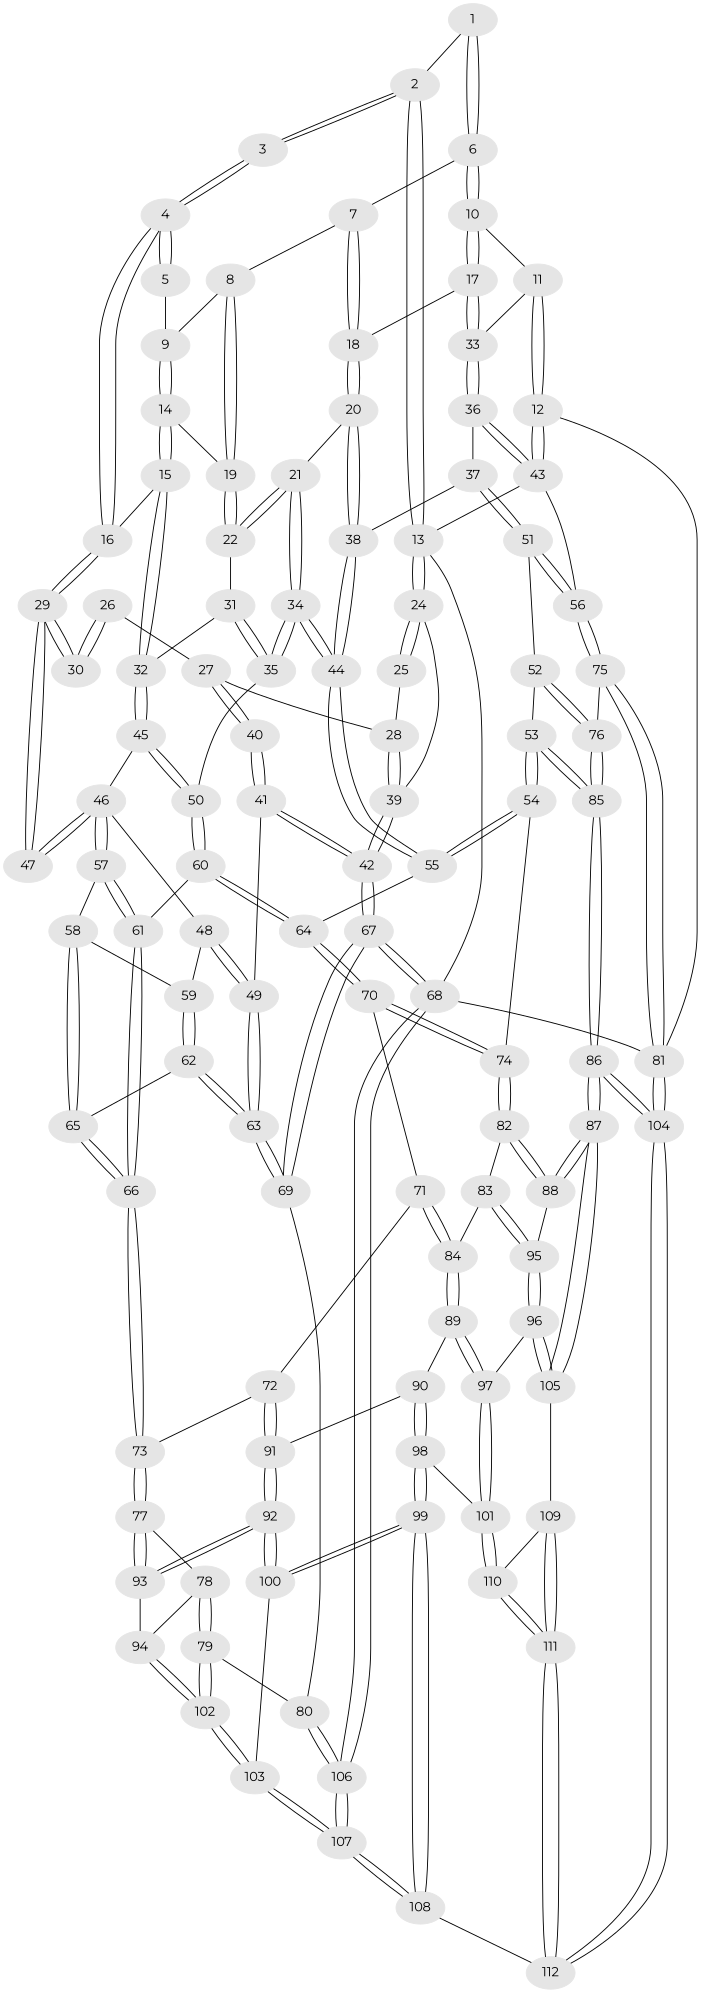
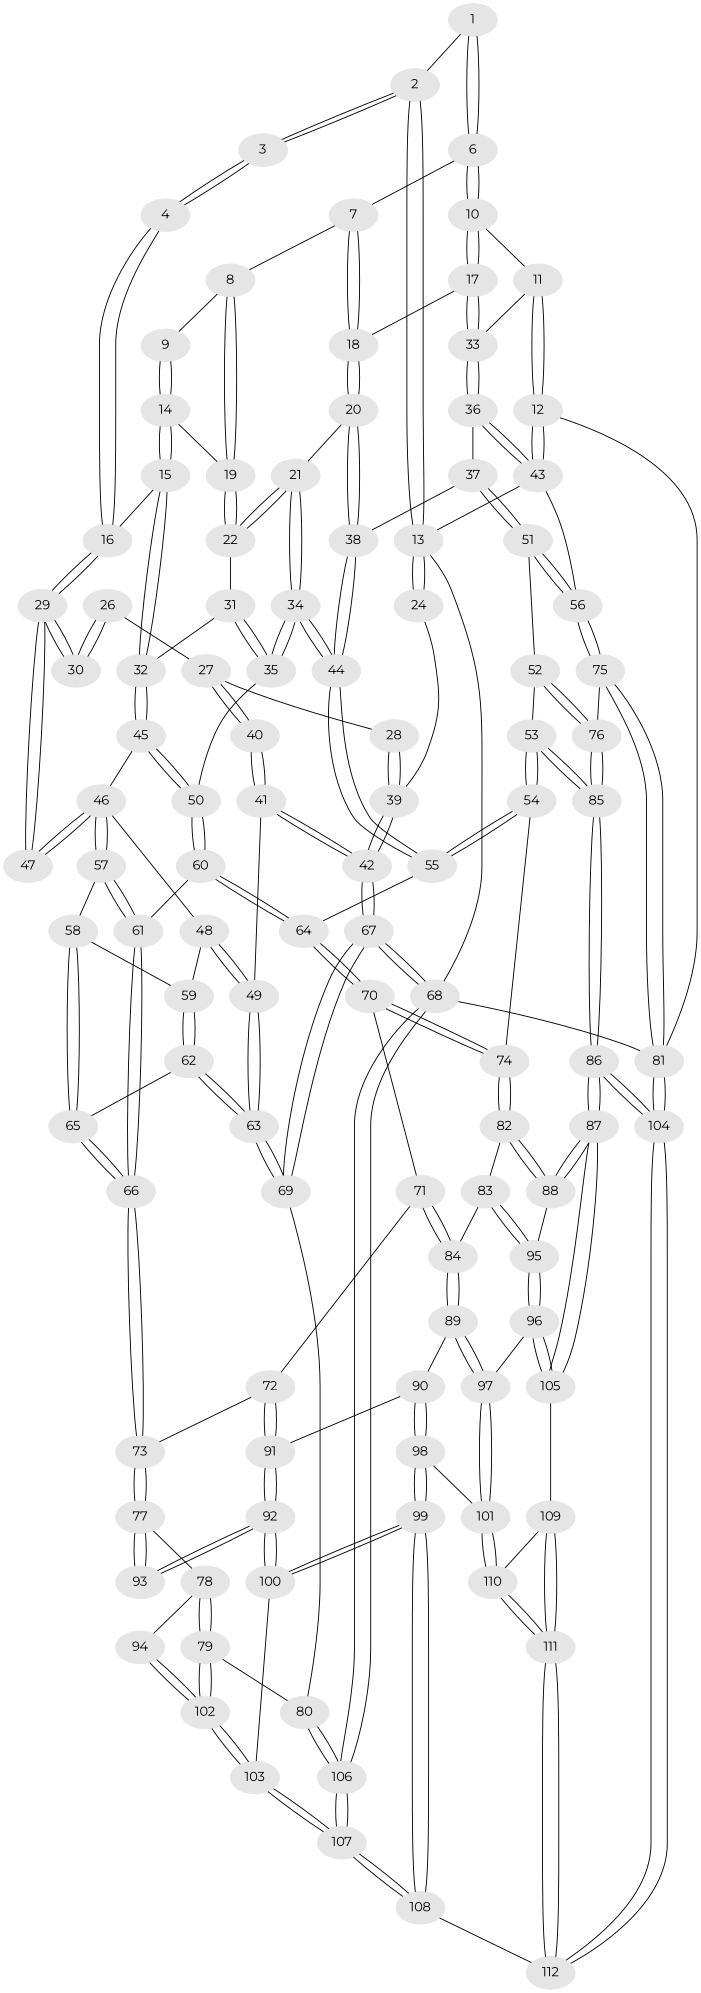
(165, 280) -> none
(401, 671) -> none
(140, 1615) -> none
